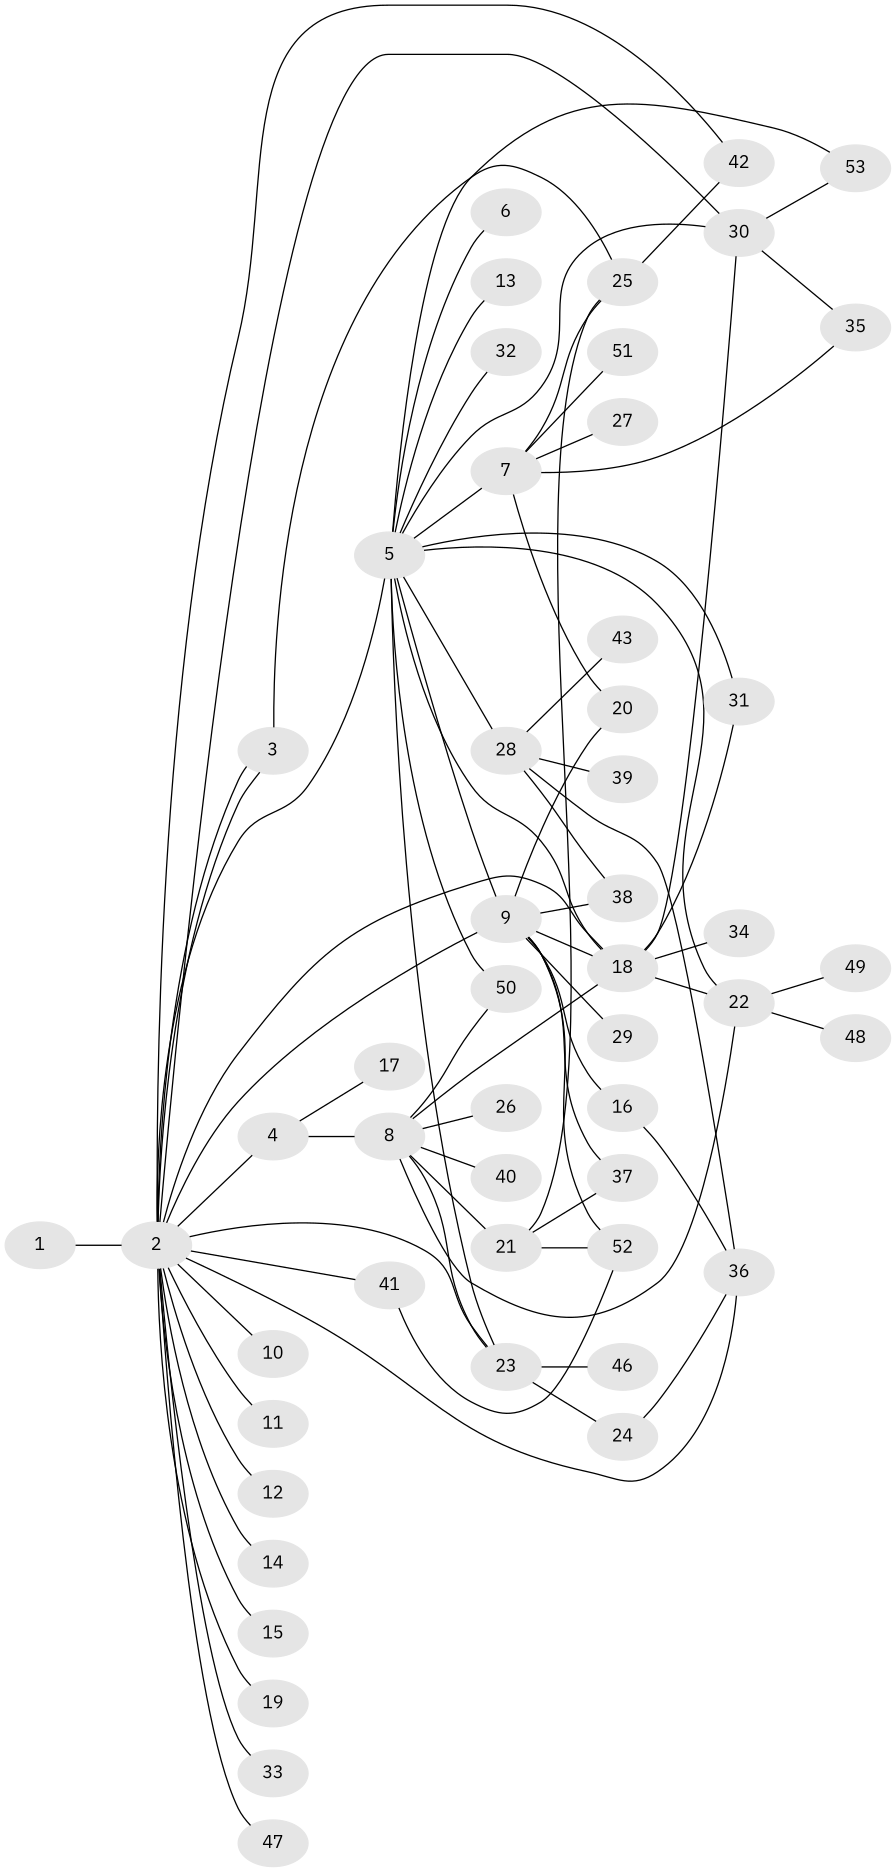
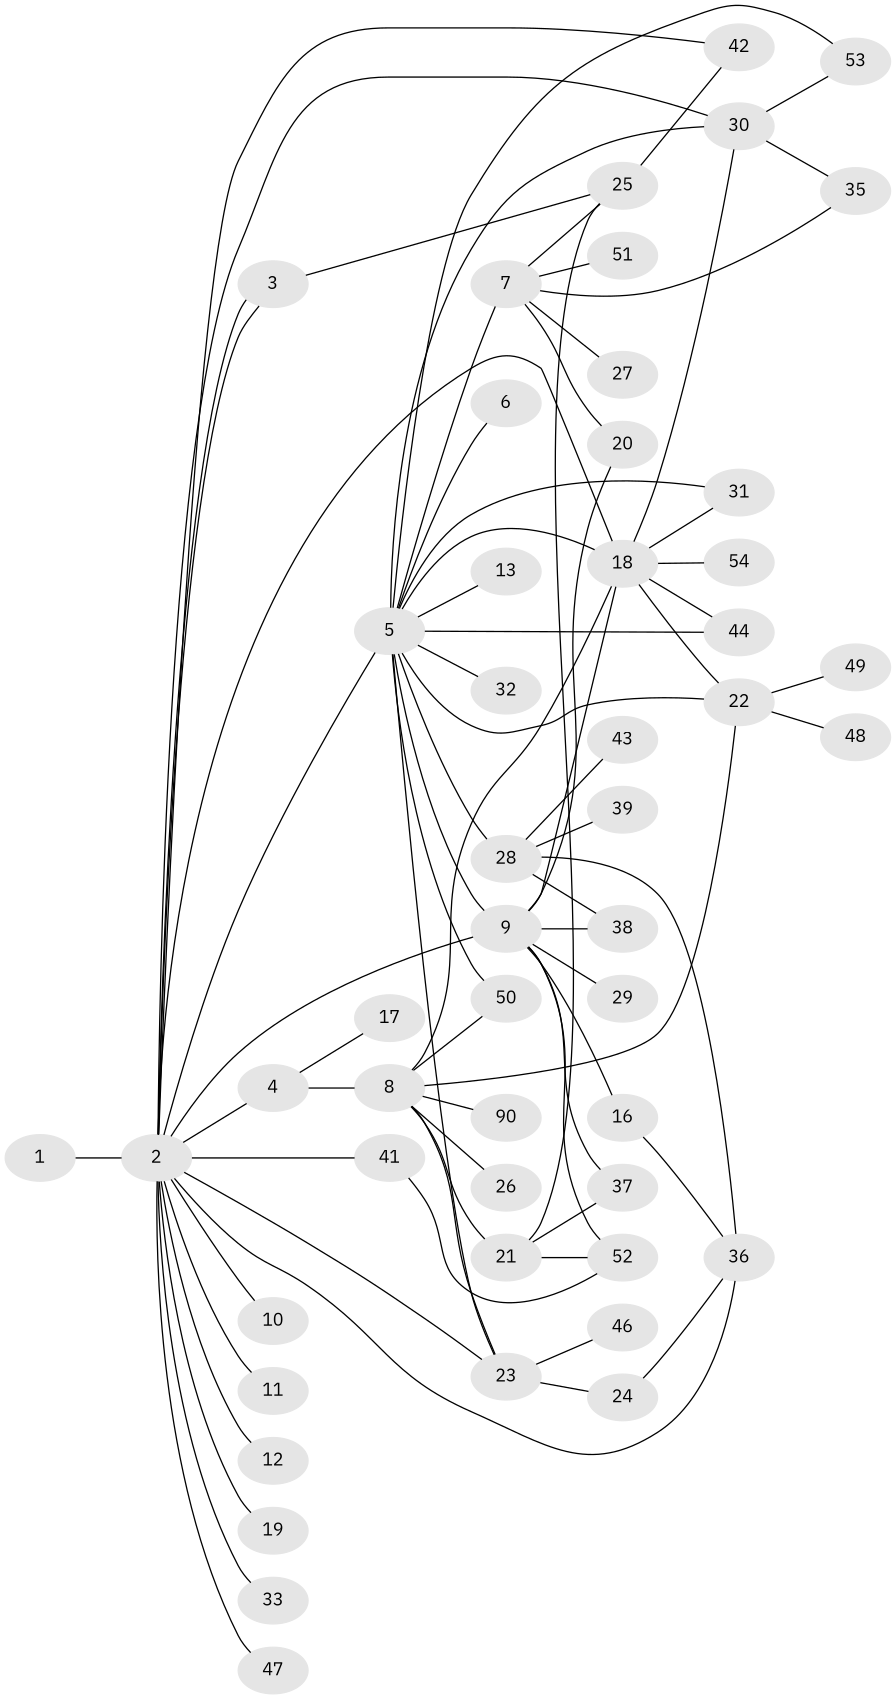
none -> (739, 632)
(739, 933) -> (739, 562)
(506, 1178) -> (506, 1118)
(273, 1564) -> none
(273, 1634) -> none
